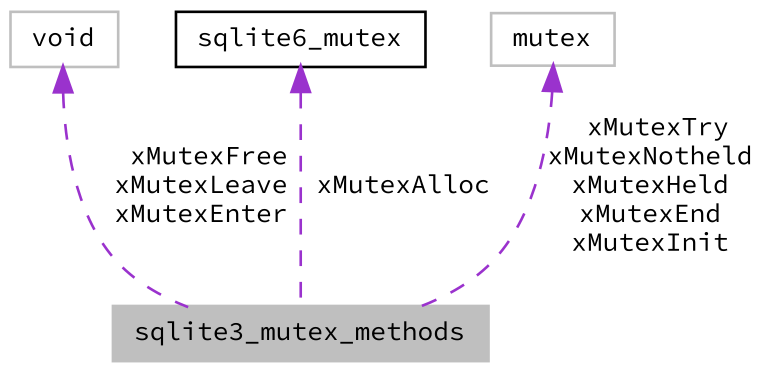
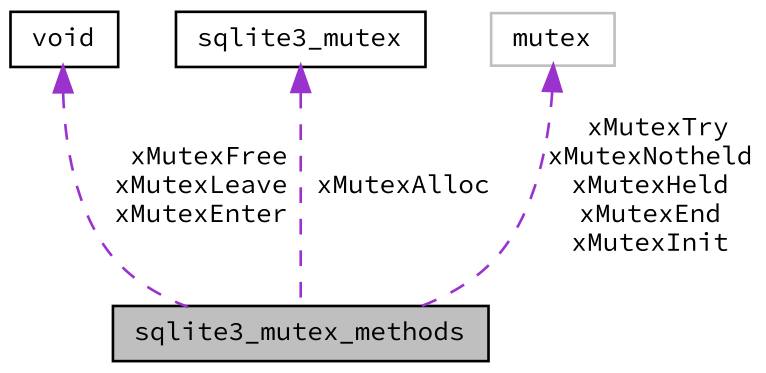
(64, 39) -> (64, 39)
(301, 39) -> (301, 39)
(301, 334) -> (301, 334)
